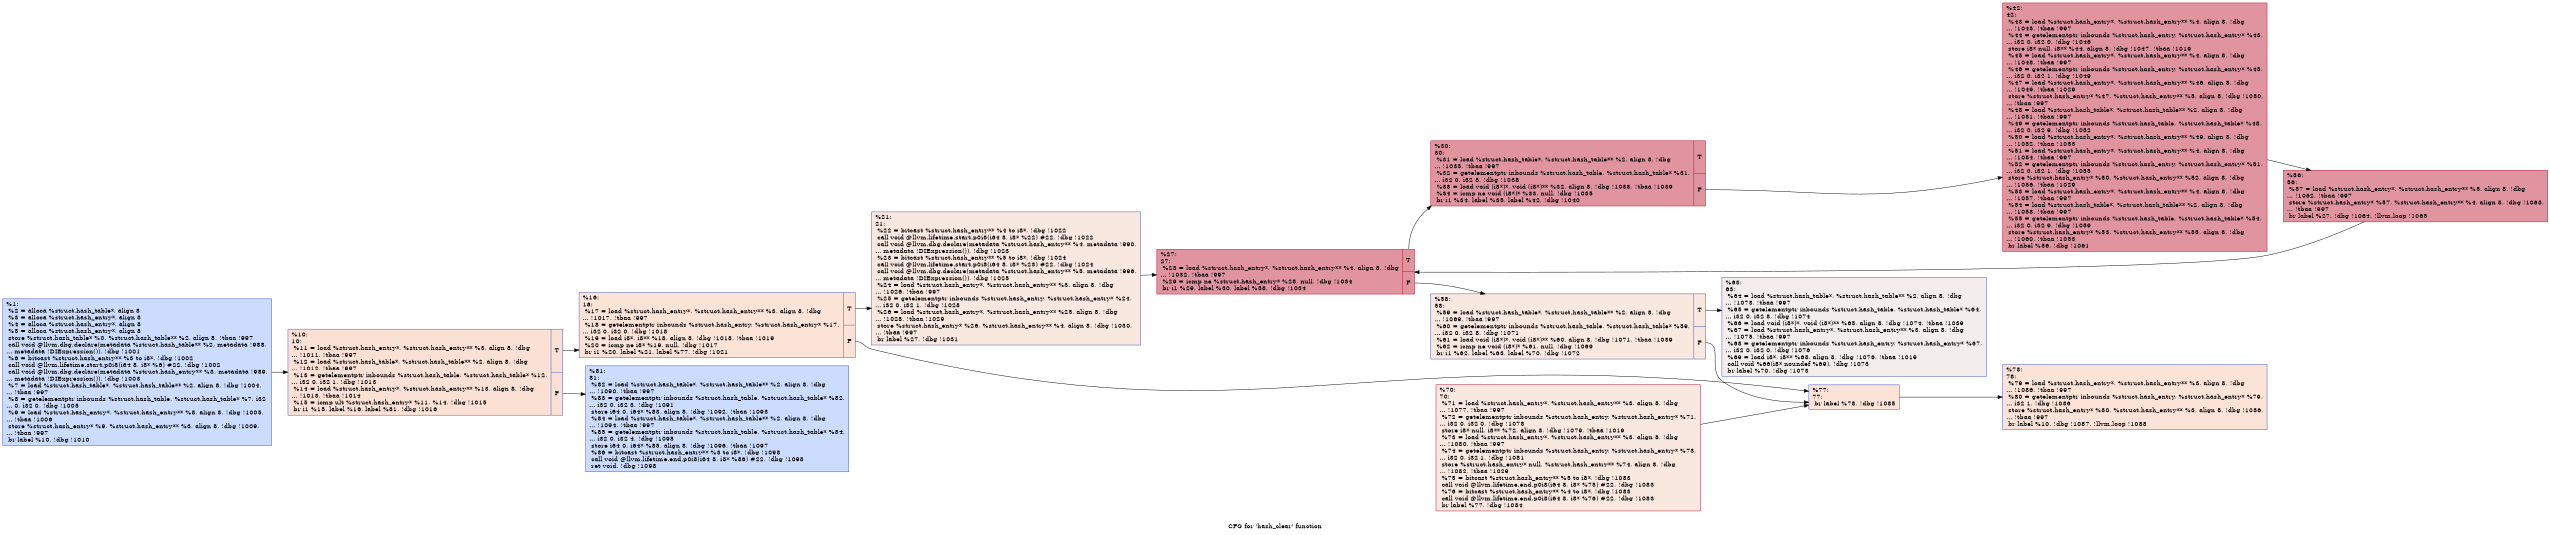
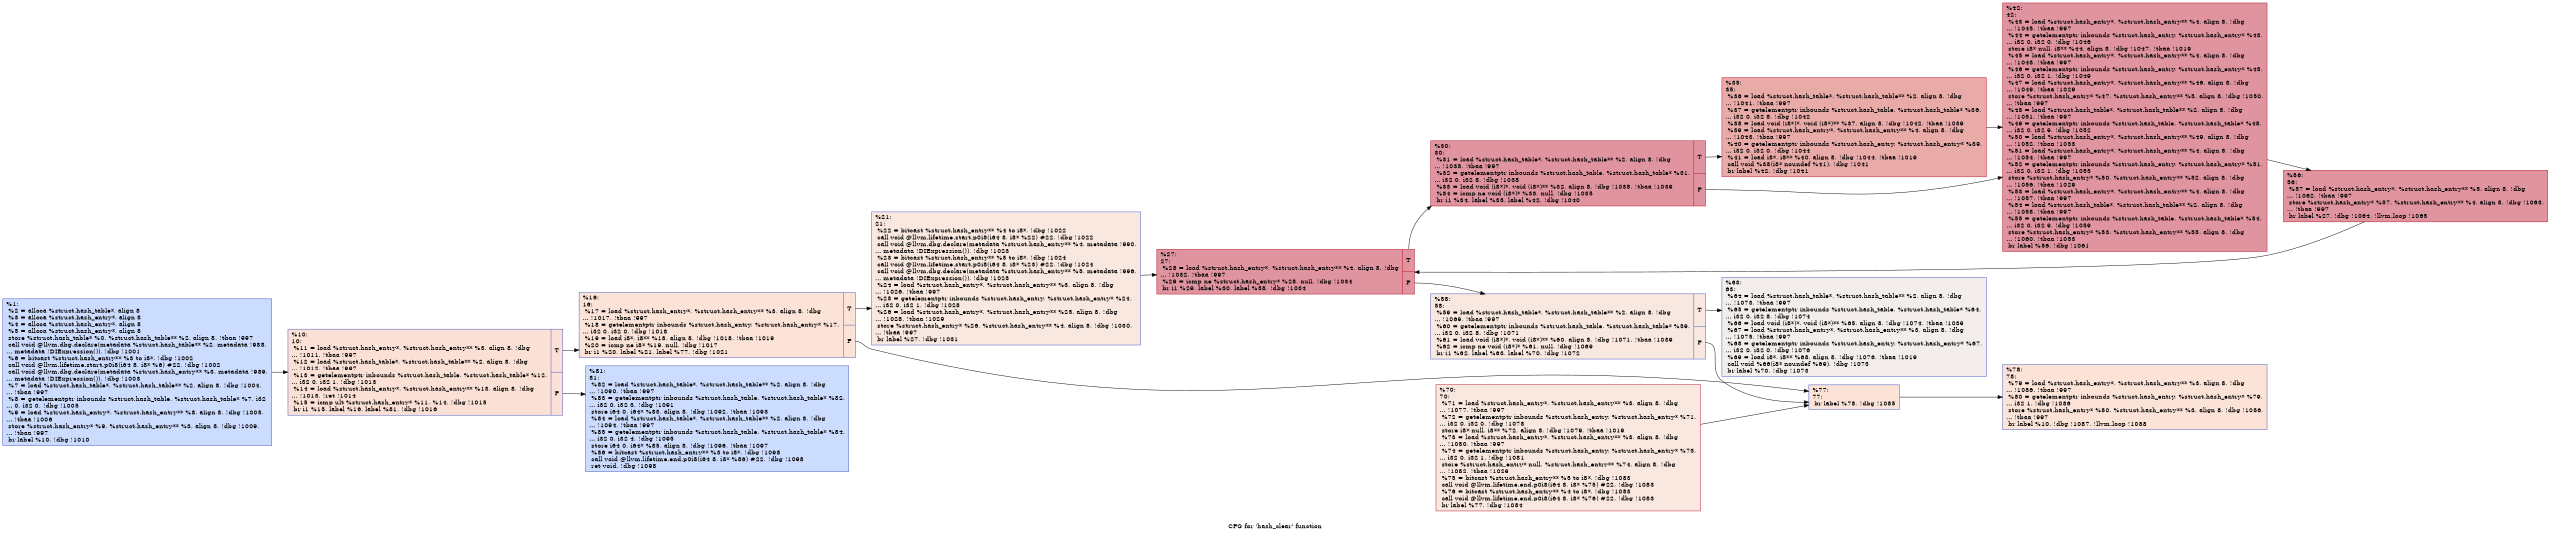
none -> (1854, 127)
(326, 396) -> (324, 396)
